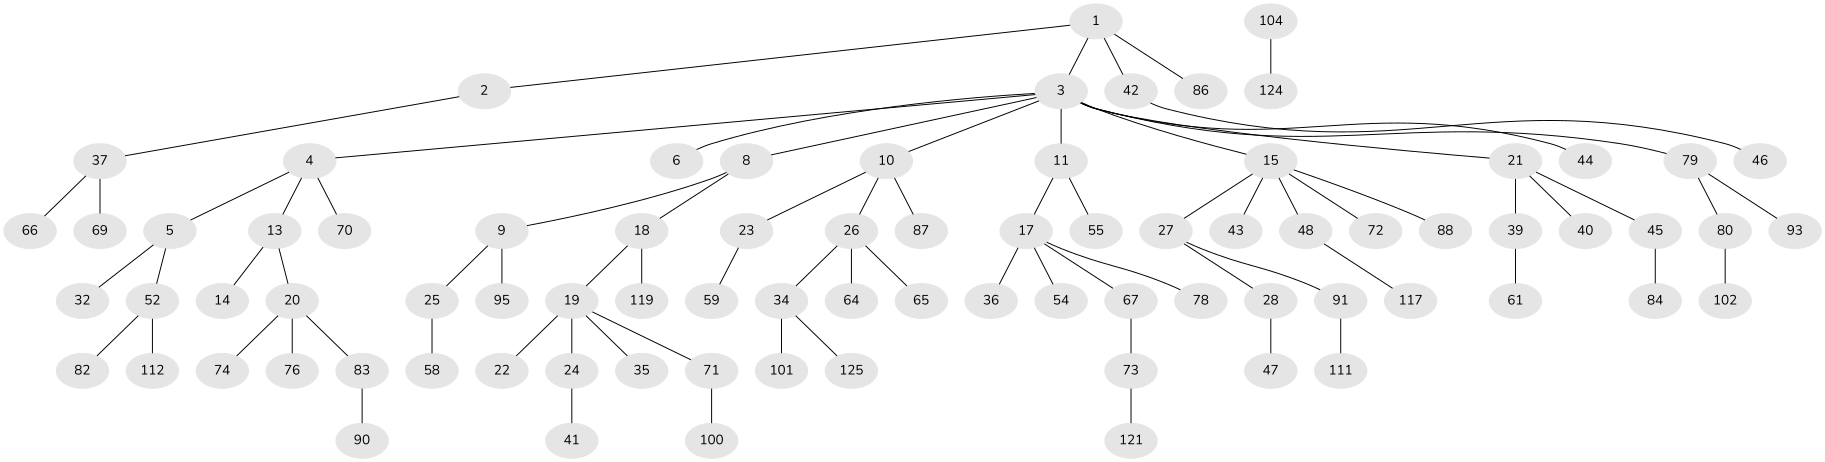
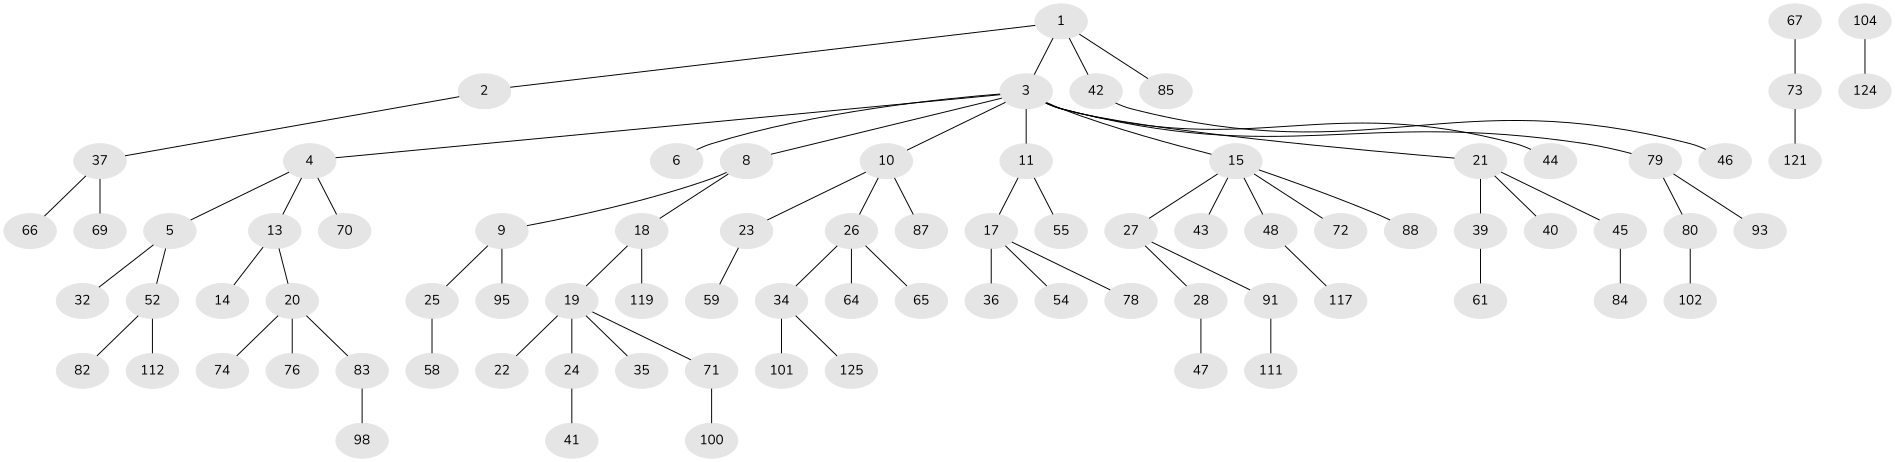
(1201, 91) -> (1166, 91)
(1079, 266) -> none
(362, 441) -> (362, 441)
